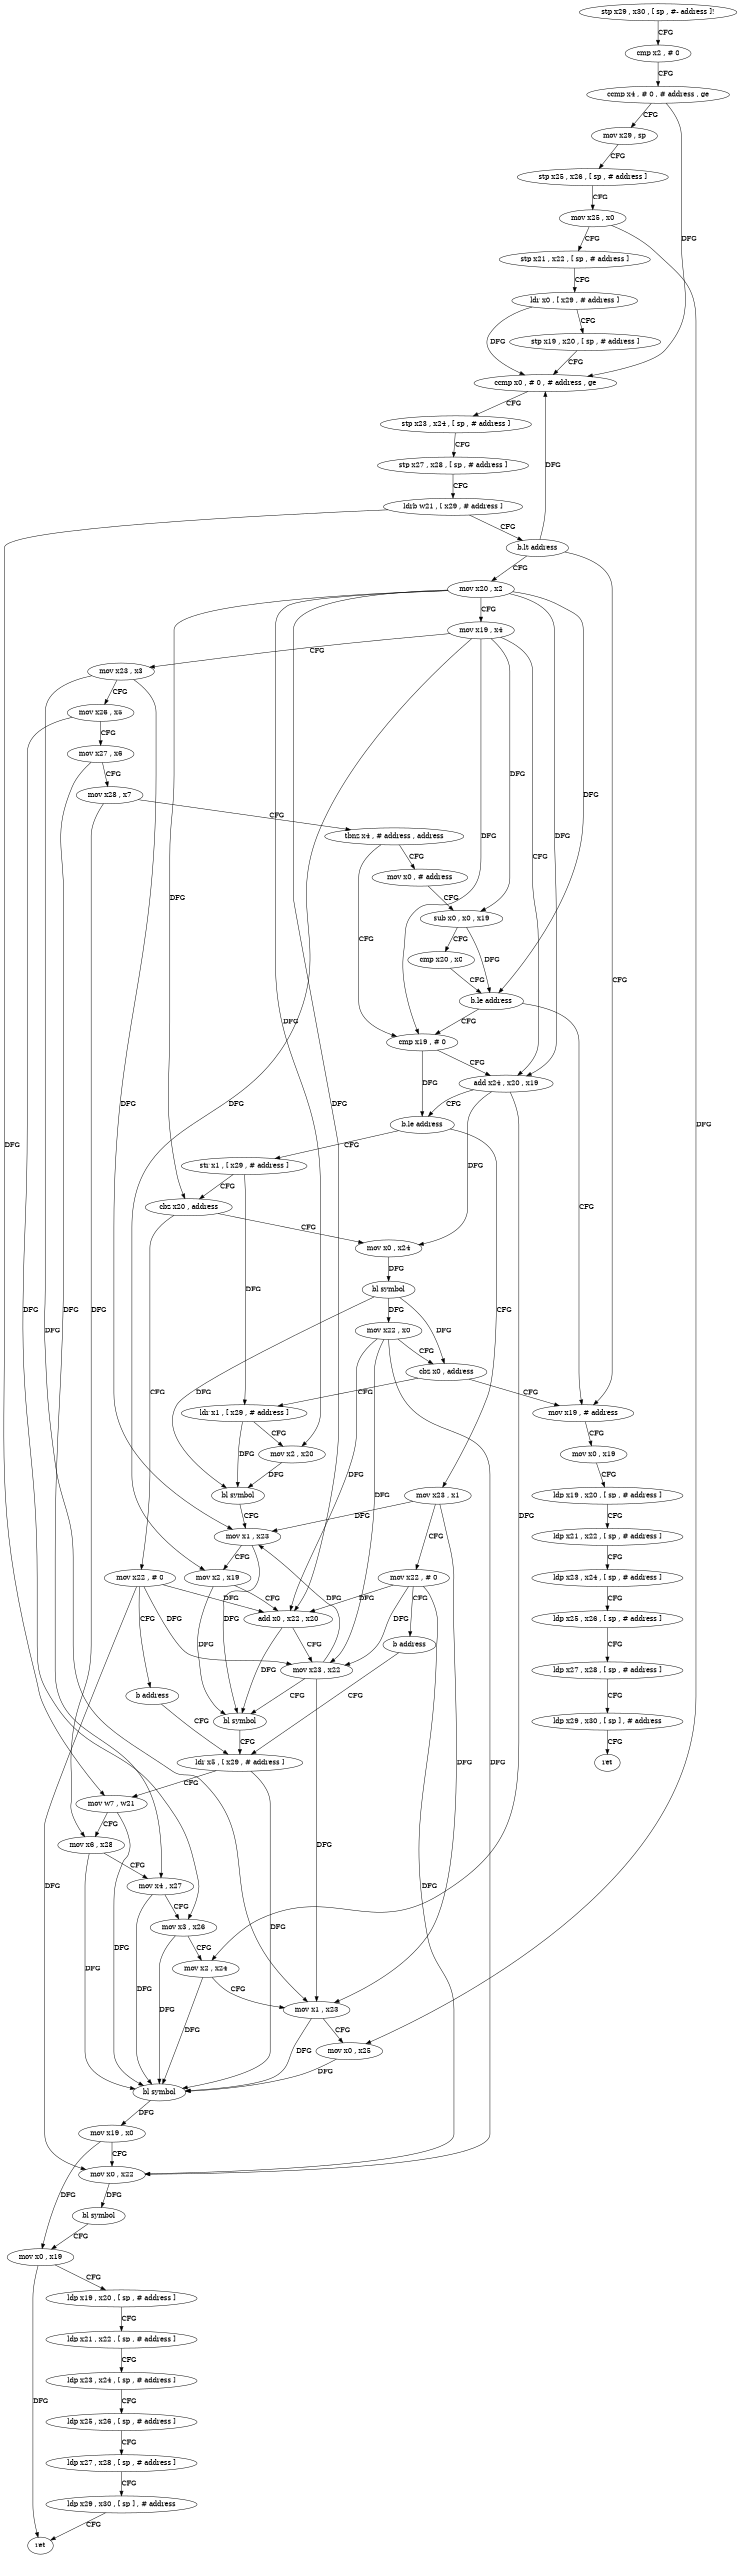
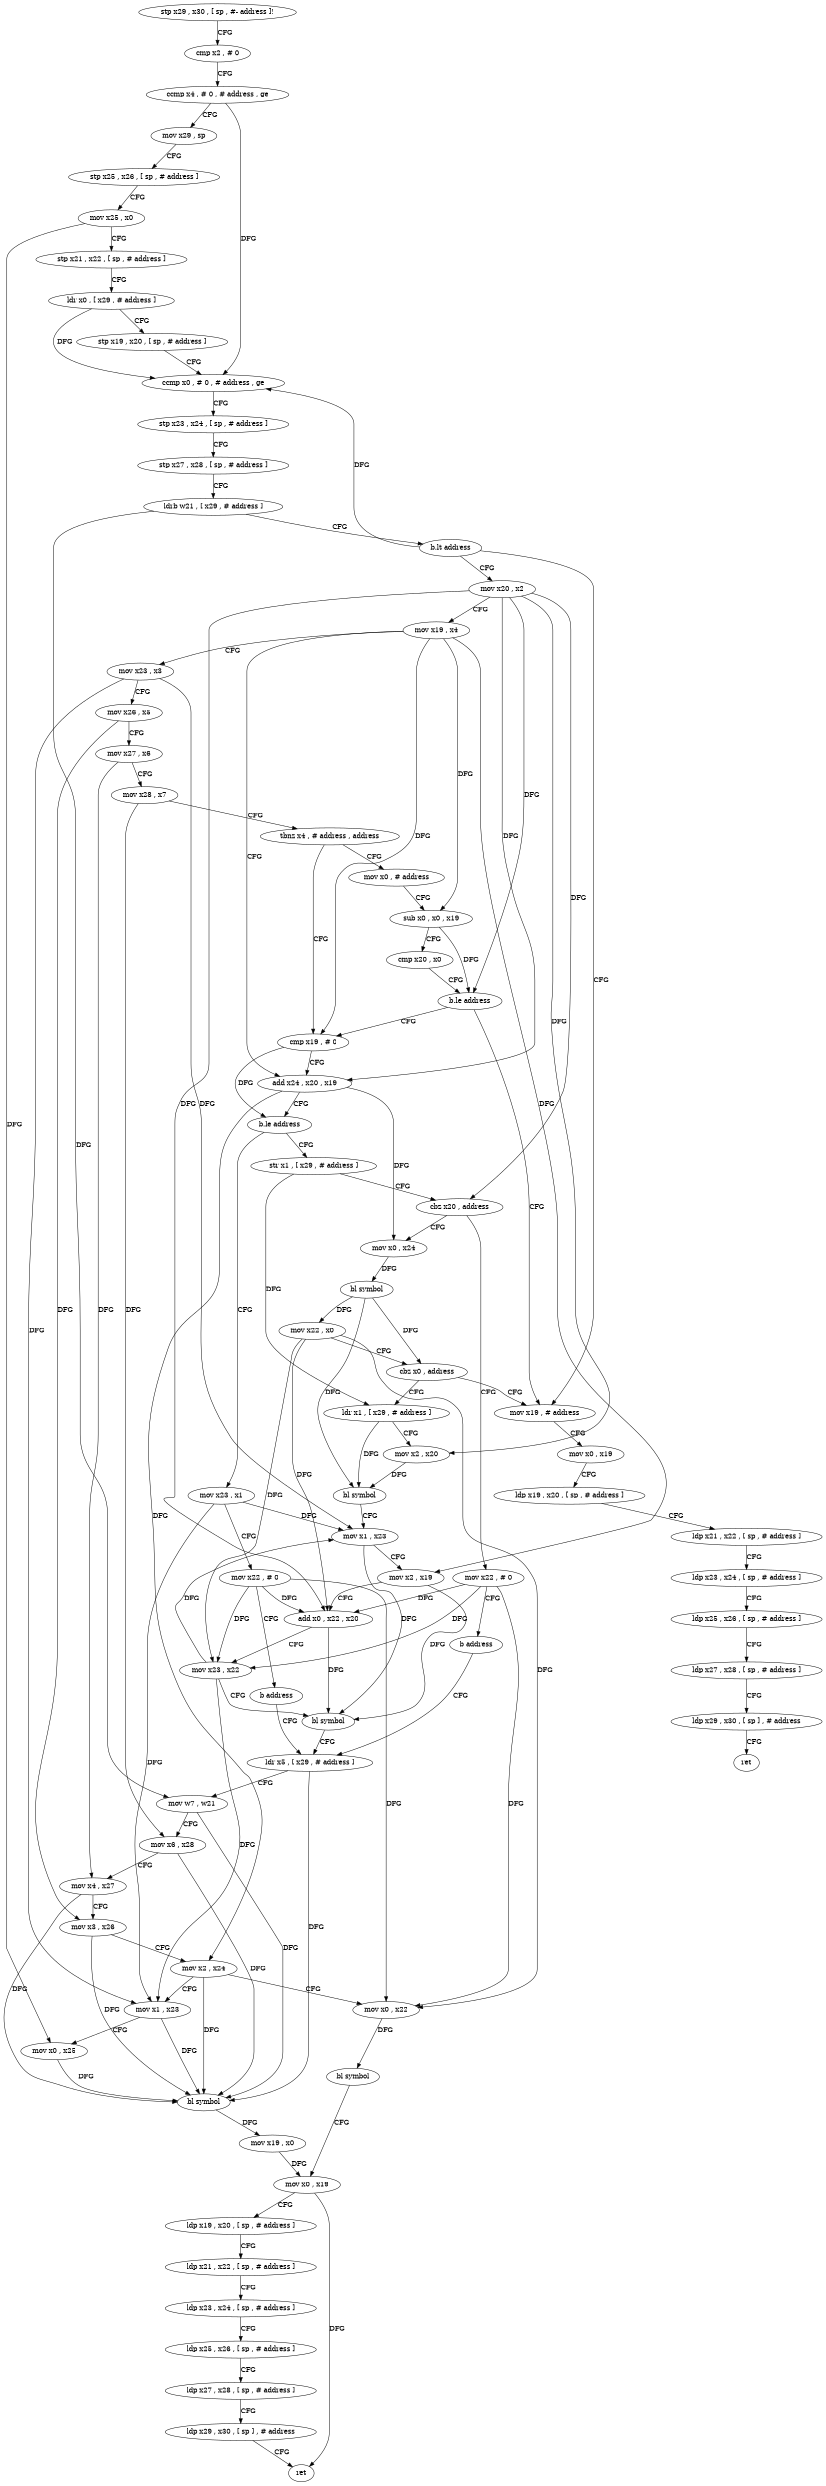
(112, 2152) -> (293, 1989)
